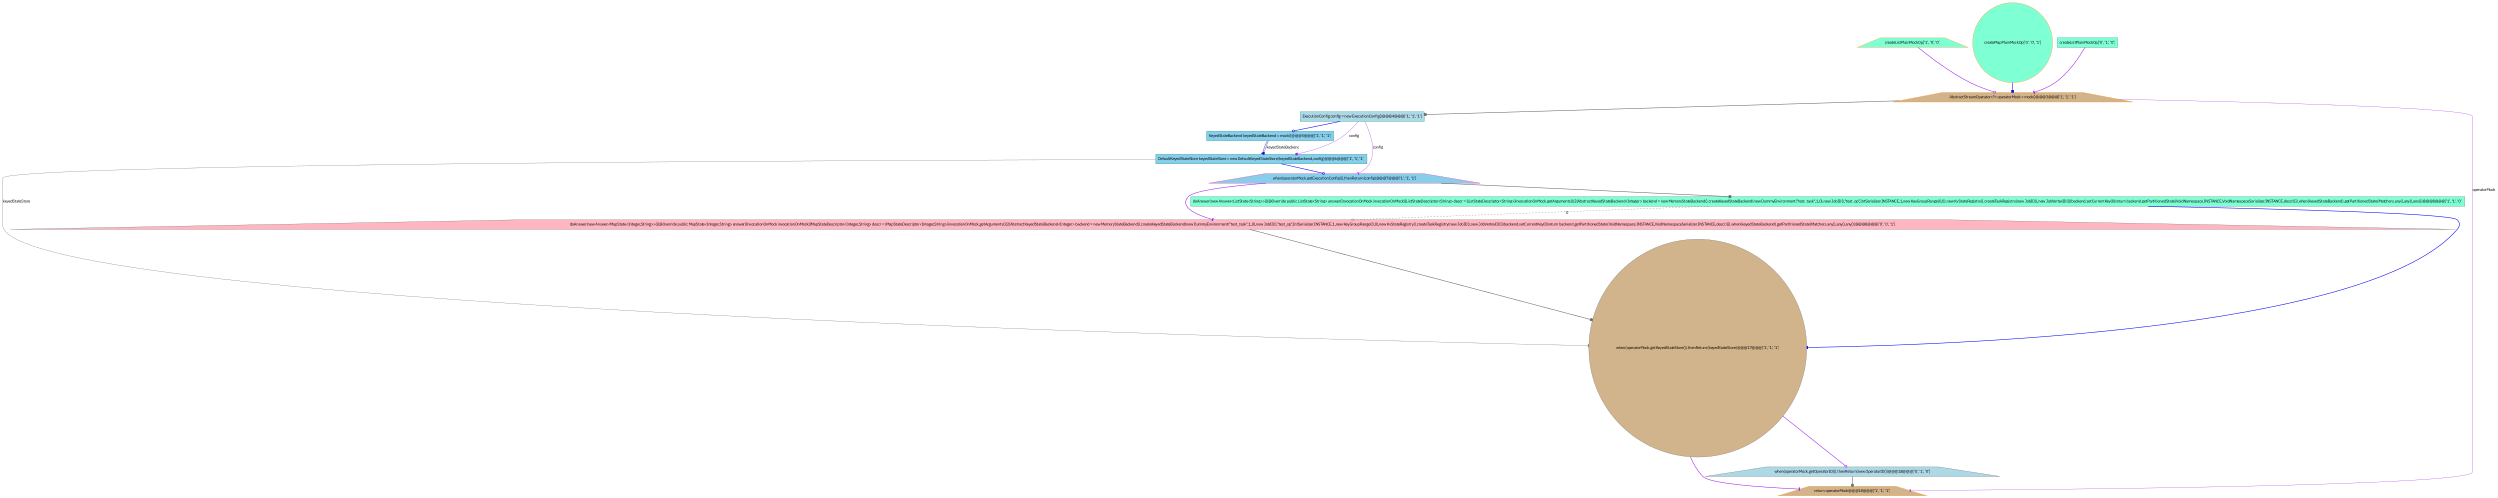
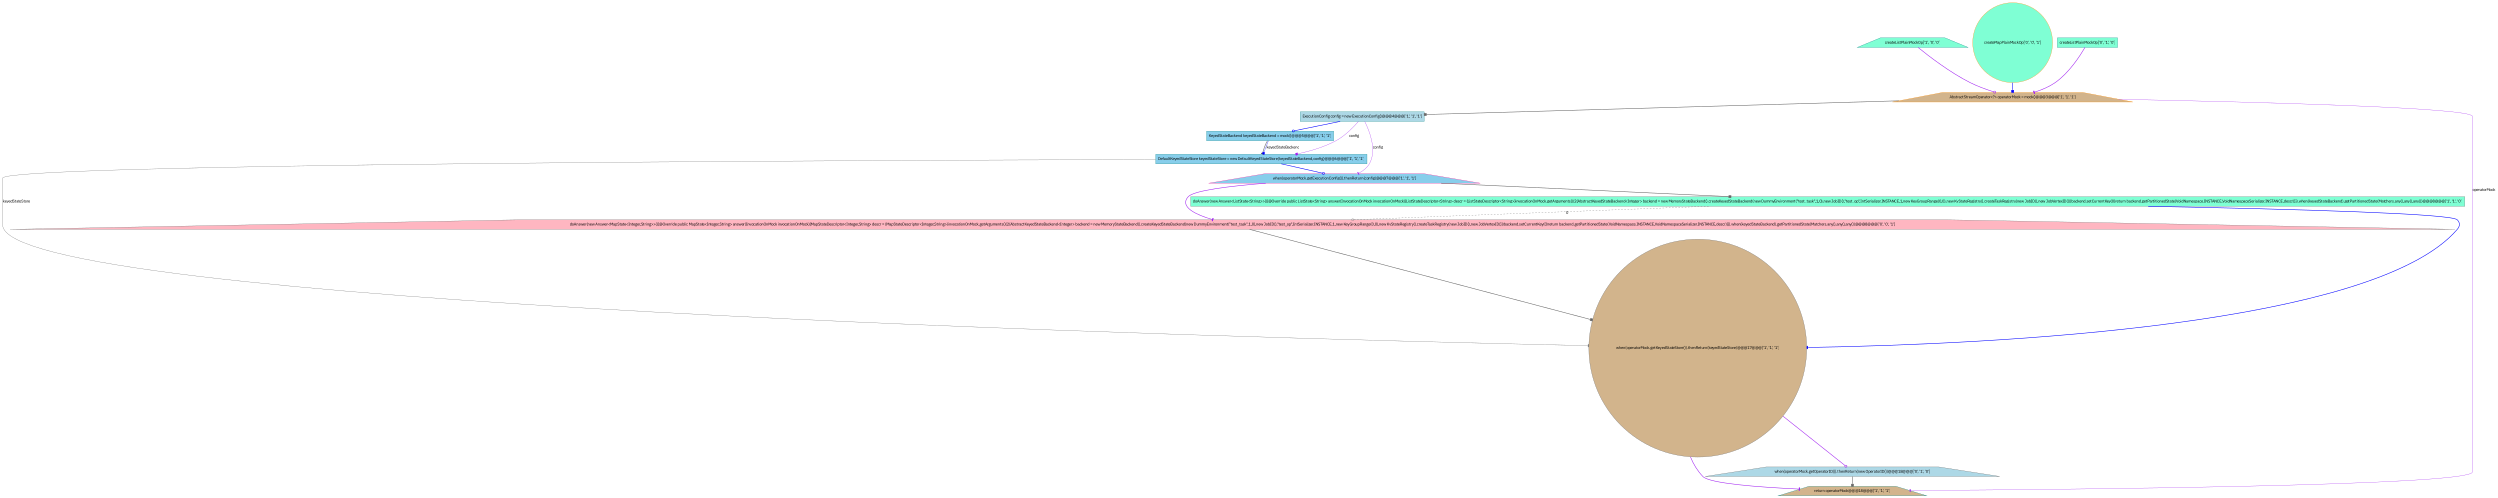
(1913, 43) -> (1913, 43)
(1852, 491) -> (1852, 491)
